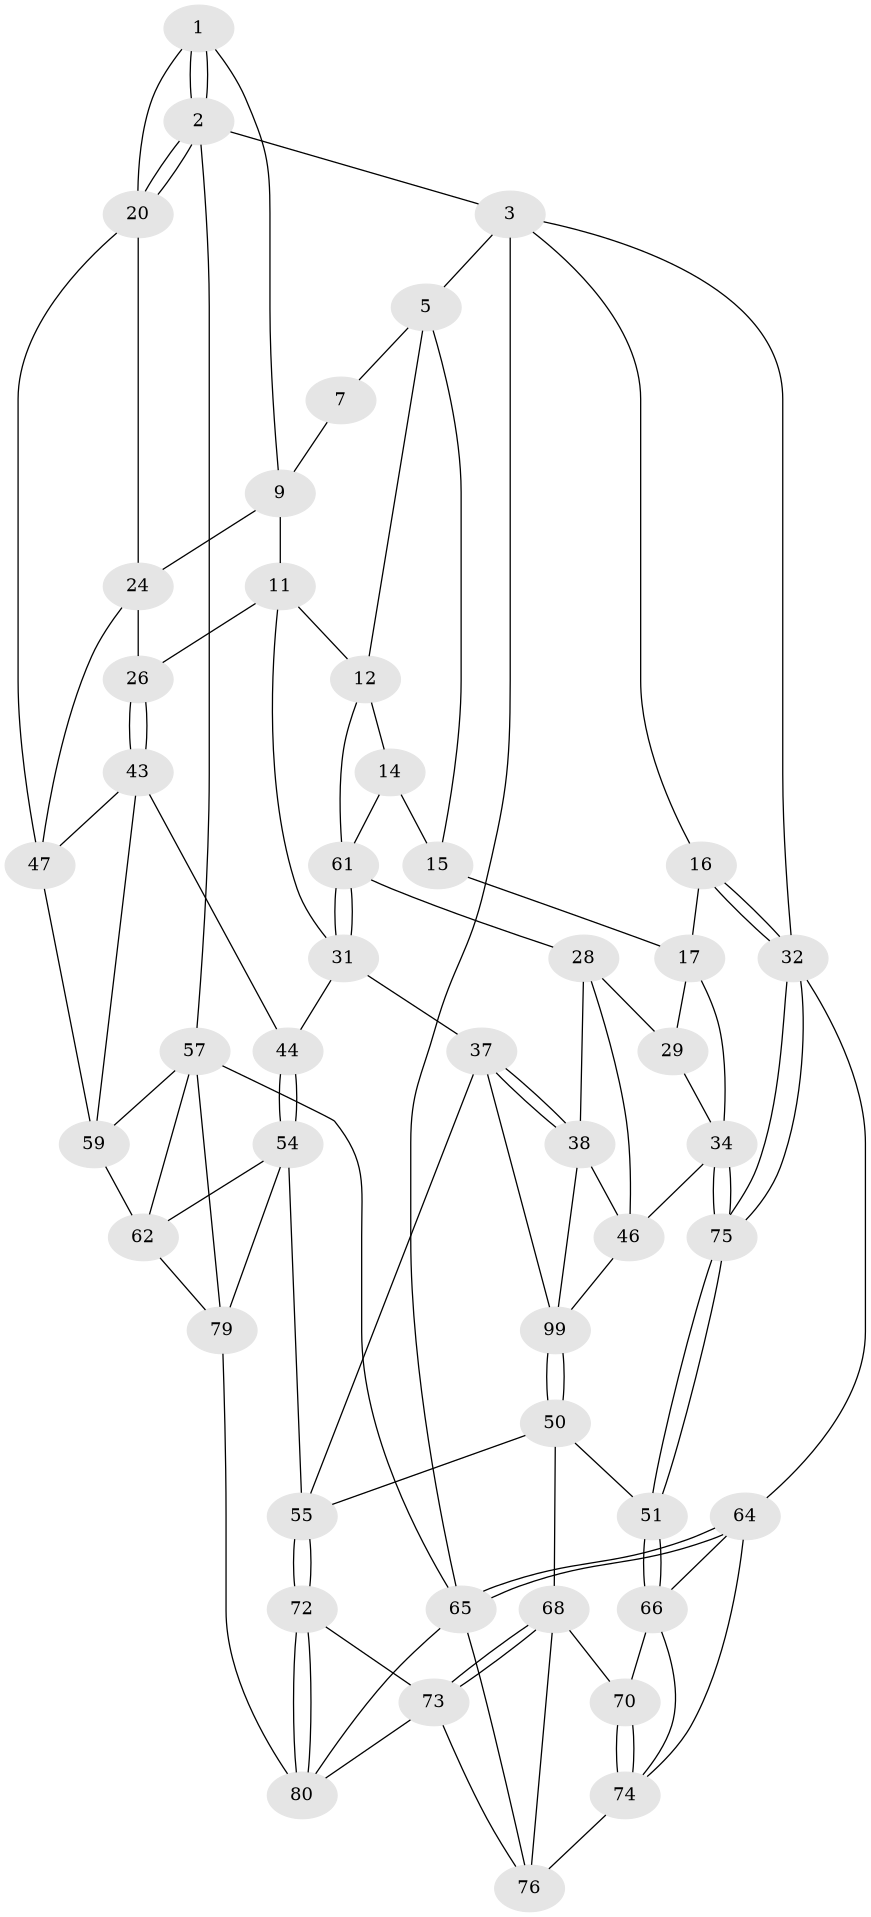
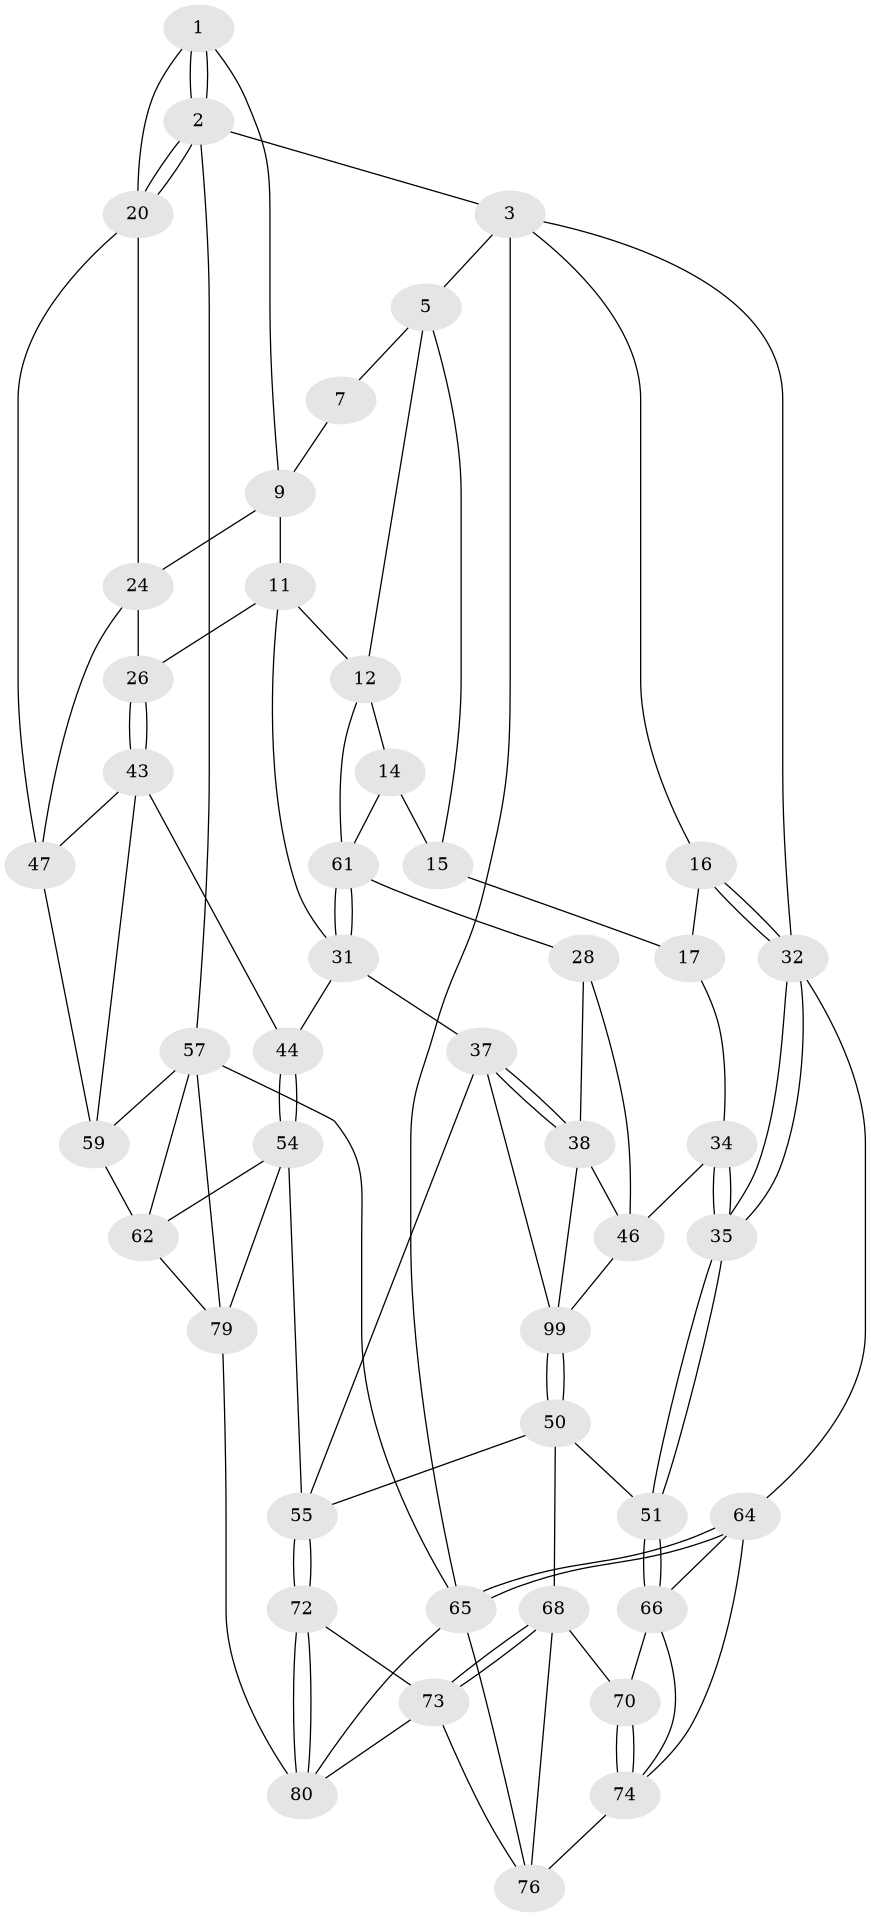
(673, 1051) -> none
(722, 1237) -> (722, 1237)
